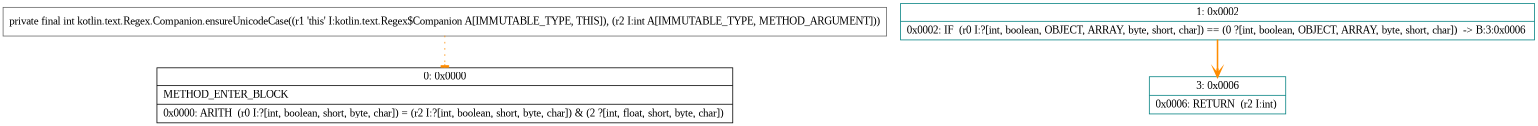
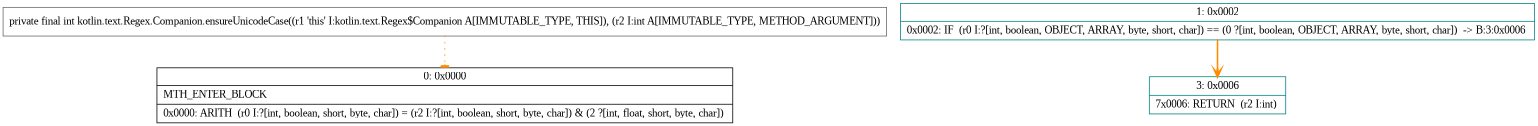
(226, 95) -> (215, 95)
(1218, 104) -> (1218, 104)
